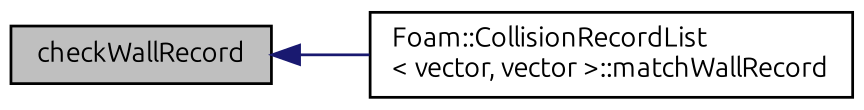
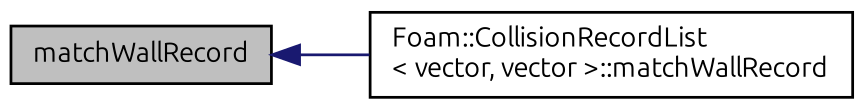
(141, 55) -> (141, 55)
